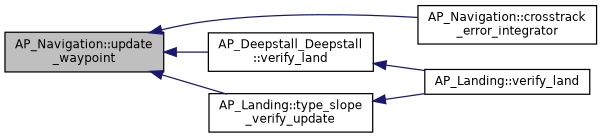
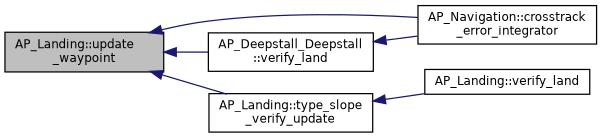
(84, 52) -> (84, 52)
(405, 68) -> (402, 38)
